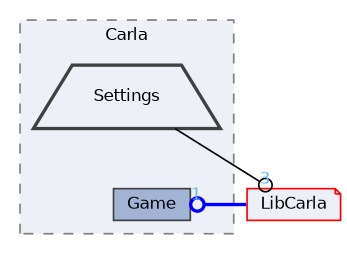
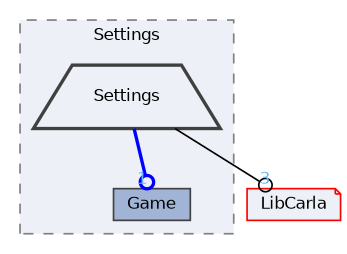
(127, 36) -> (127, 36)
(223, 205) -> (140, 152)
